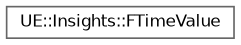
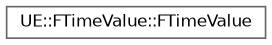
(120, 22) -> (136, 22)
